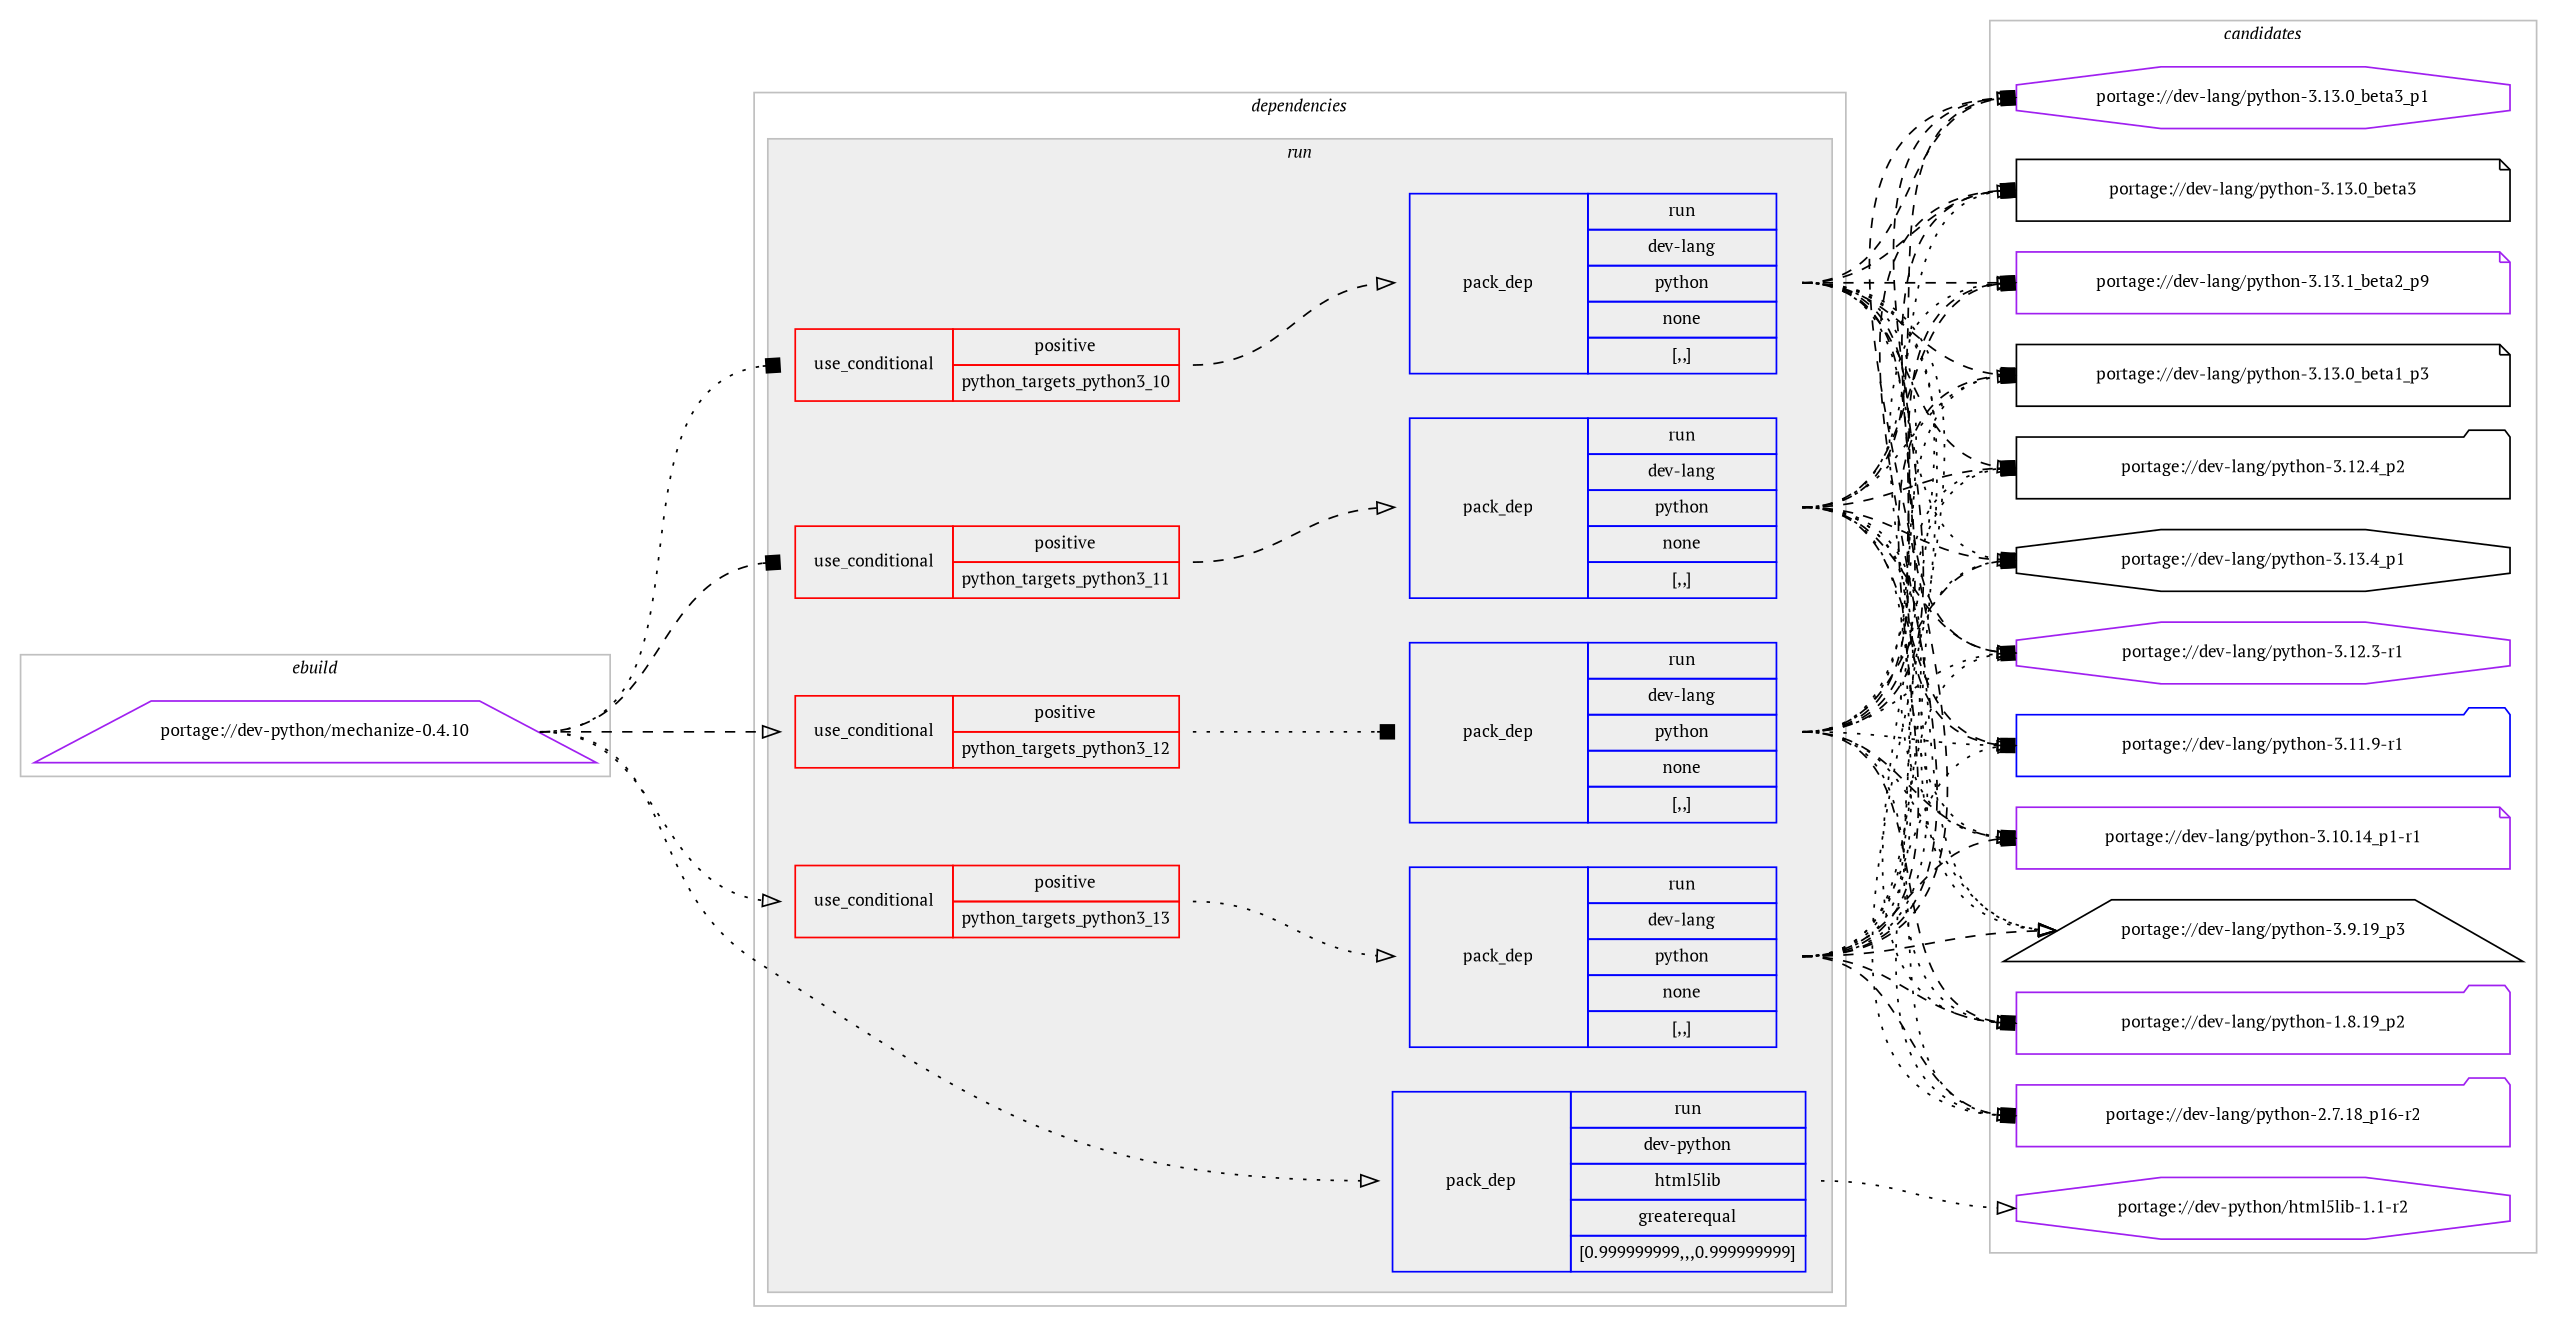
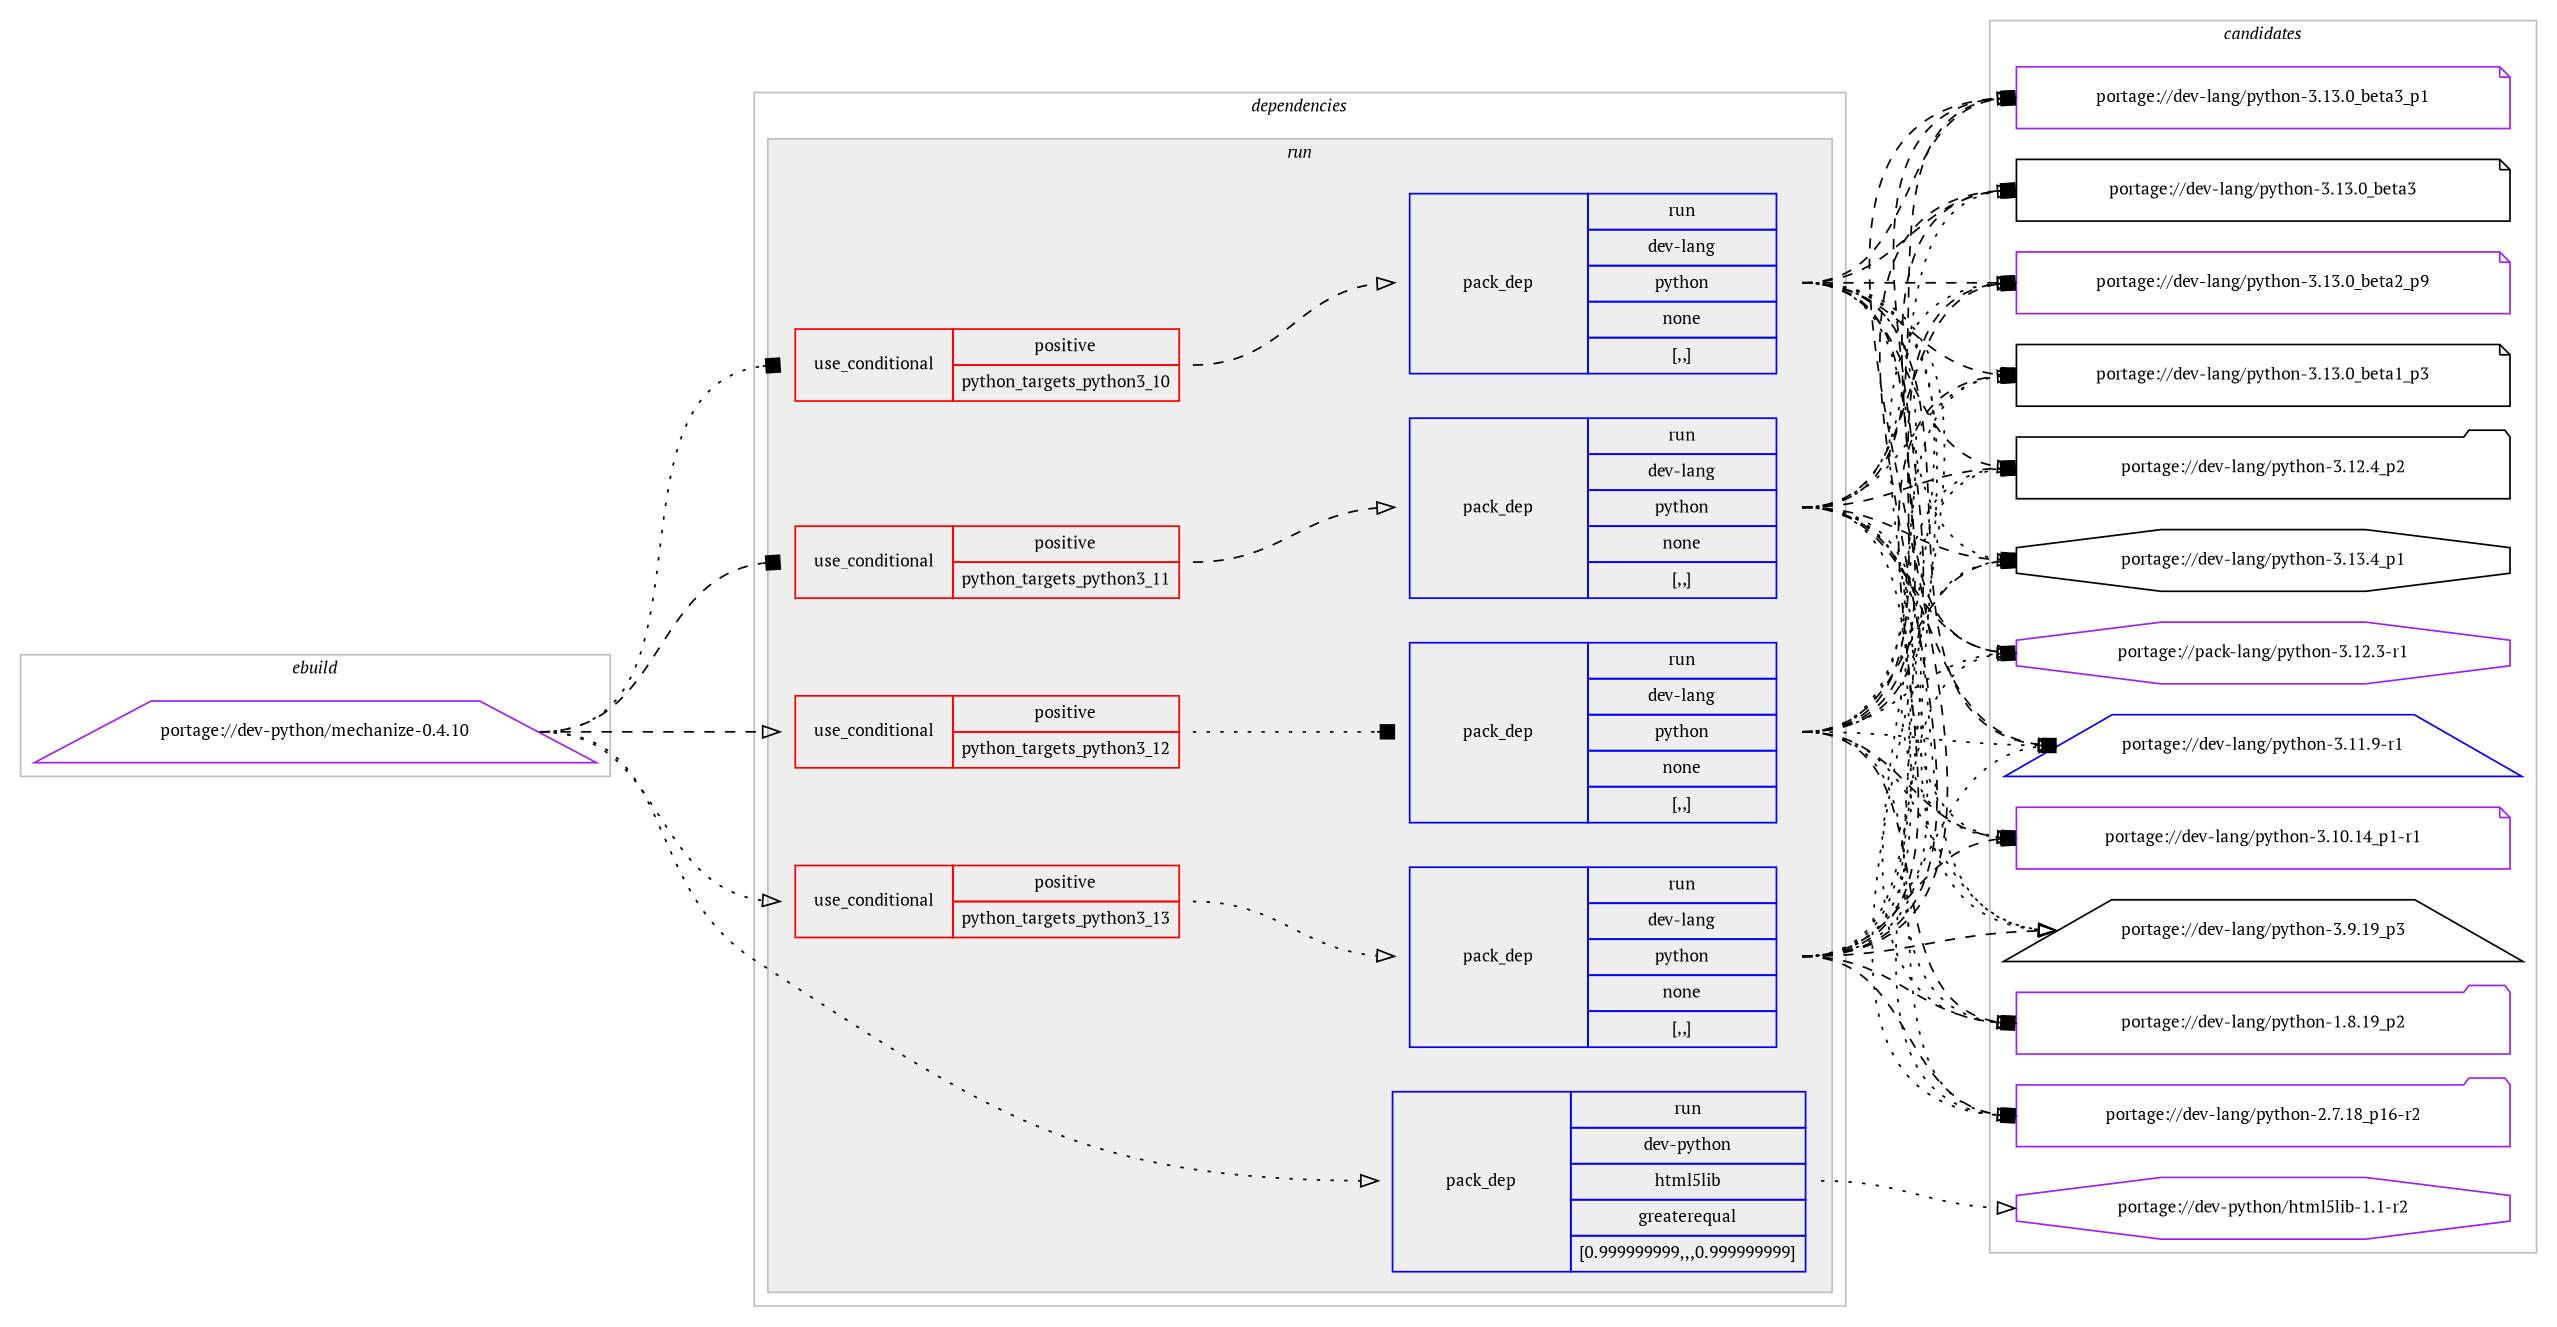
(2263, 98) -> (2263, 98)
(2263, 283) -> (2263, 283)
(2263, 653) -> (2263, 653)
(2263, 746) -> (2263, 746)
